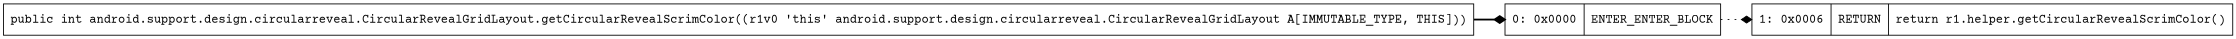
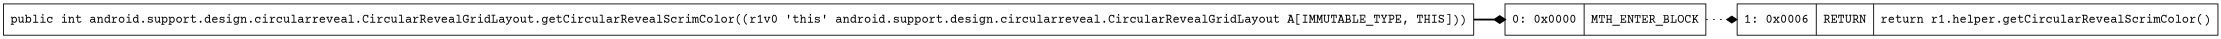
(1652, 19) -> (1645, 19)
